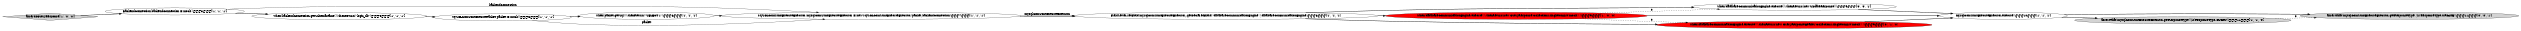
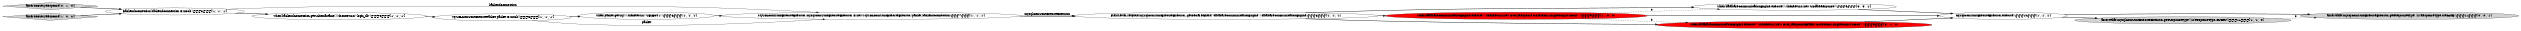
none -> (50, 6)
